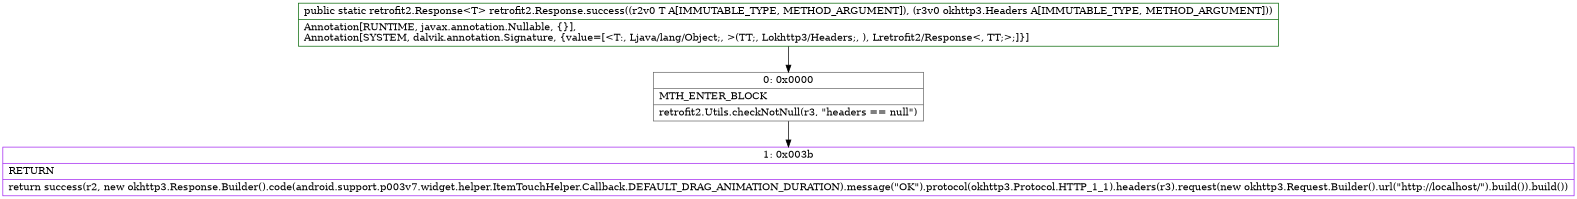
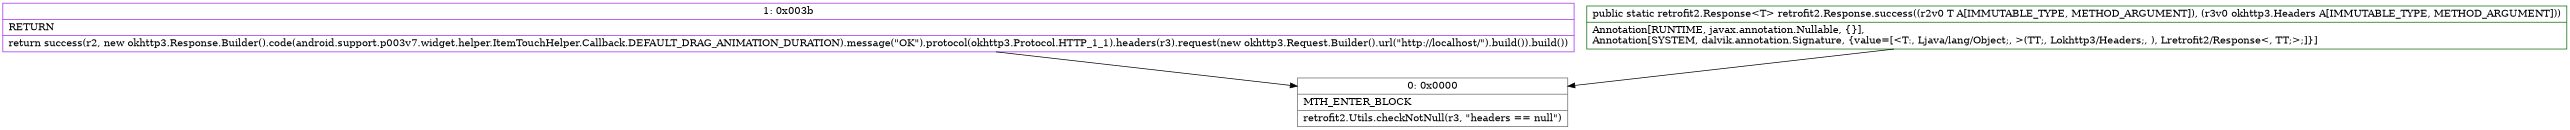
(788, 131) -> (1143, 69)
